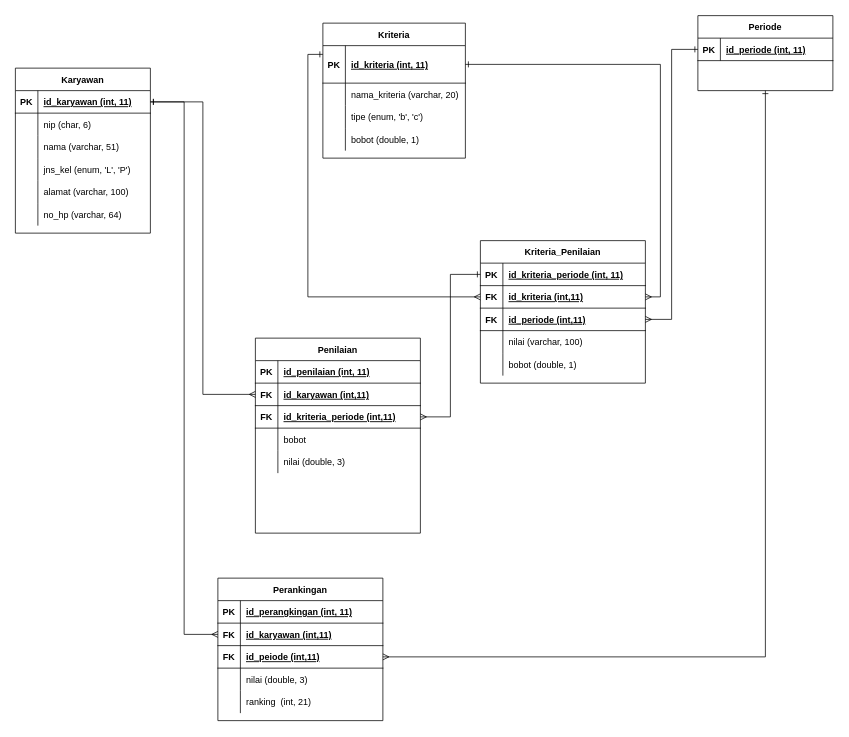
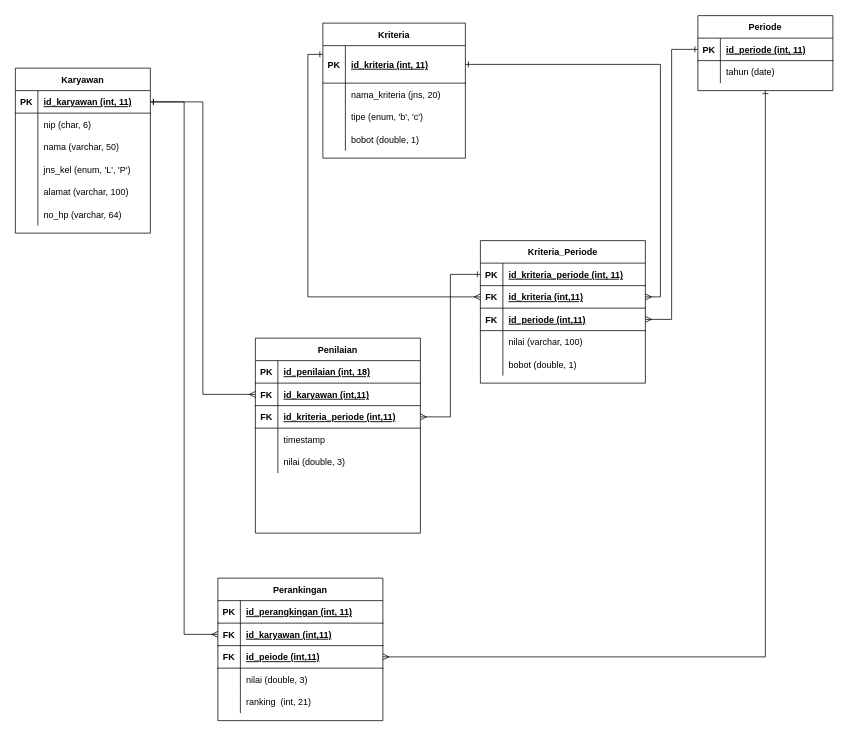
none -> (777, 72)
(413, 95) -> (403, 95)
(85, 147) -> (85, 147)
(563, 252) -> (563, 252)
(330, 372) -> (330, 372)
(296, 440) -> (305, 440)
